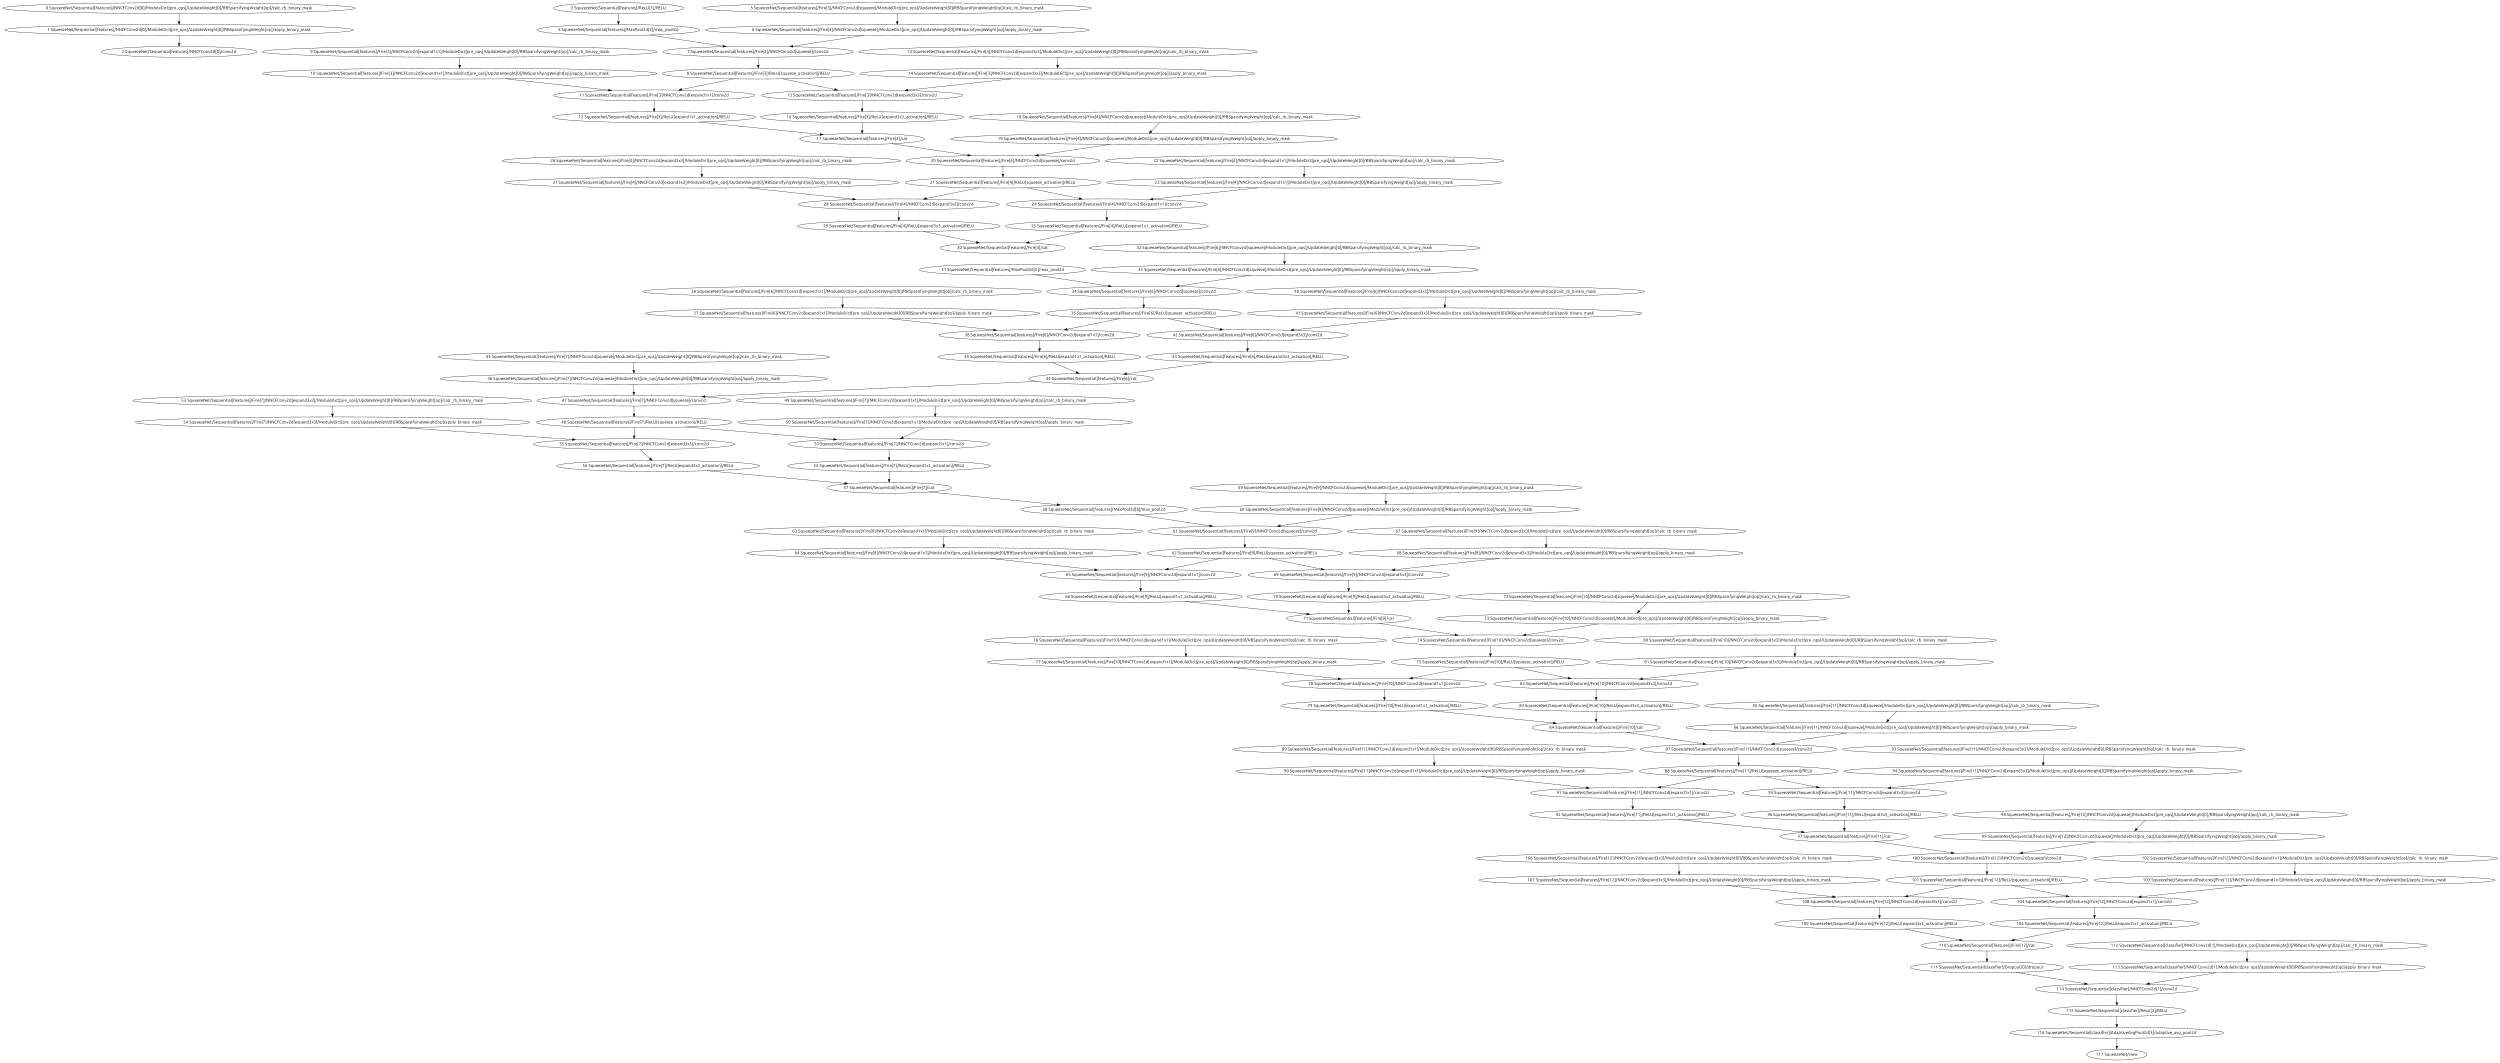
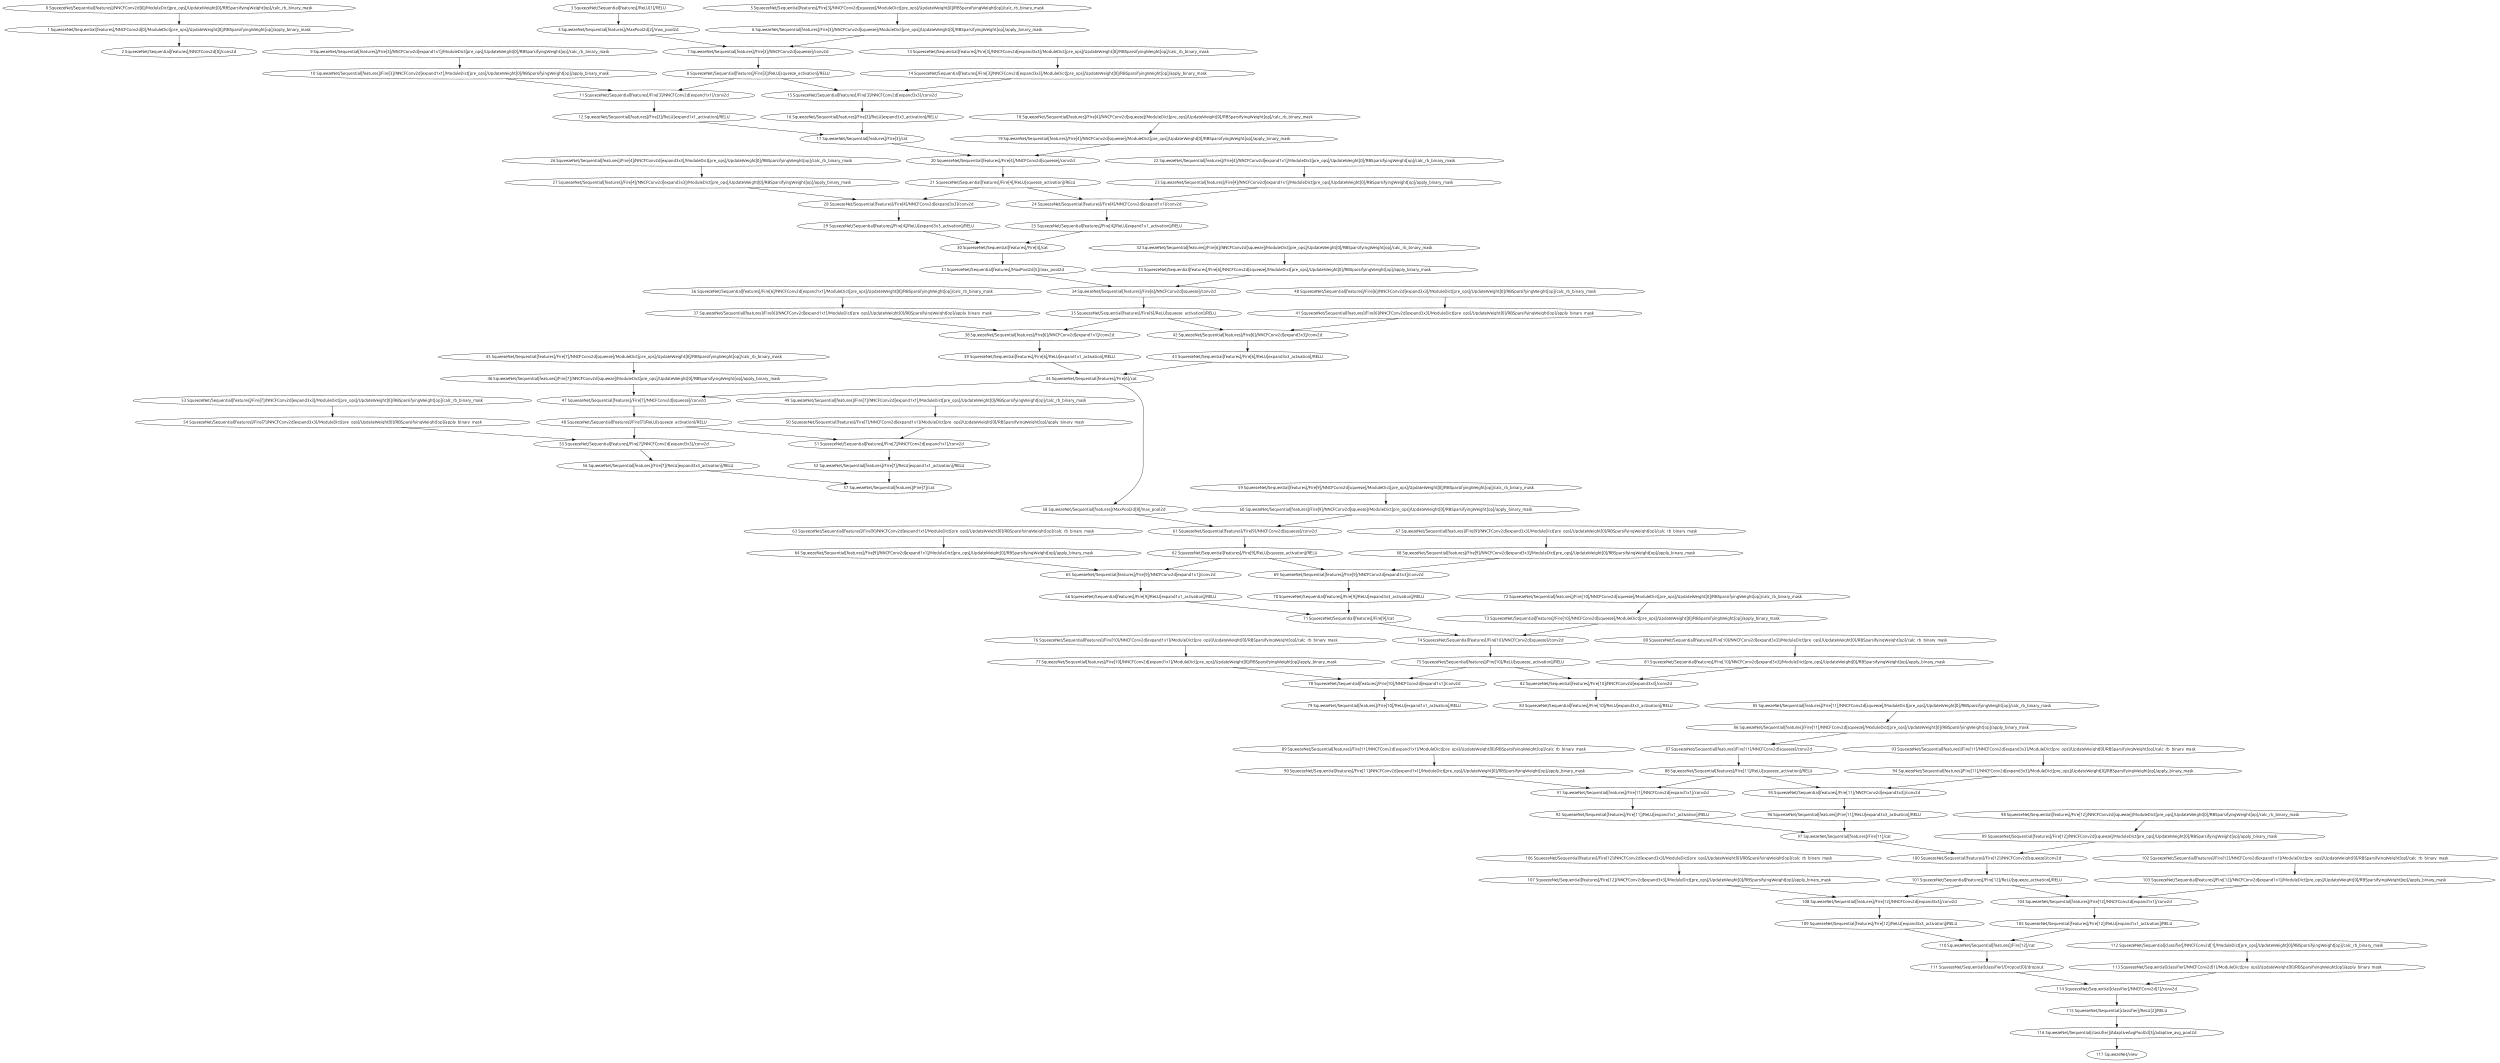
none -> (1003, 257)
(993, 498) -> (1143, 442)
(1596, 728) -> none
